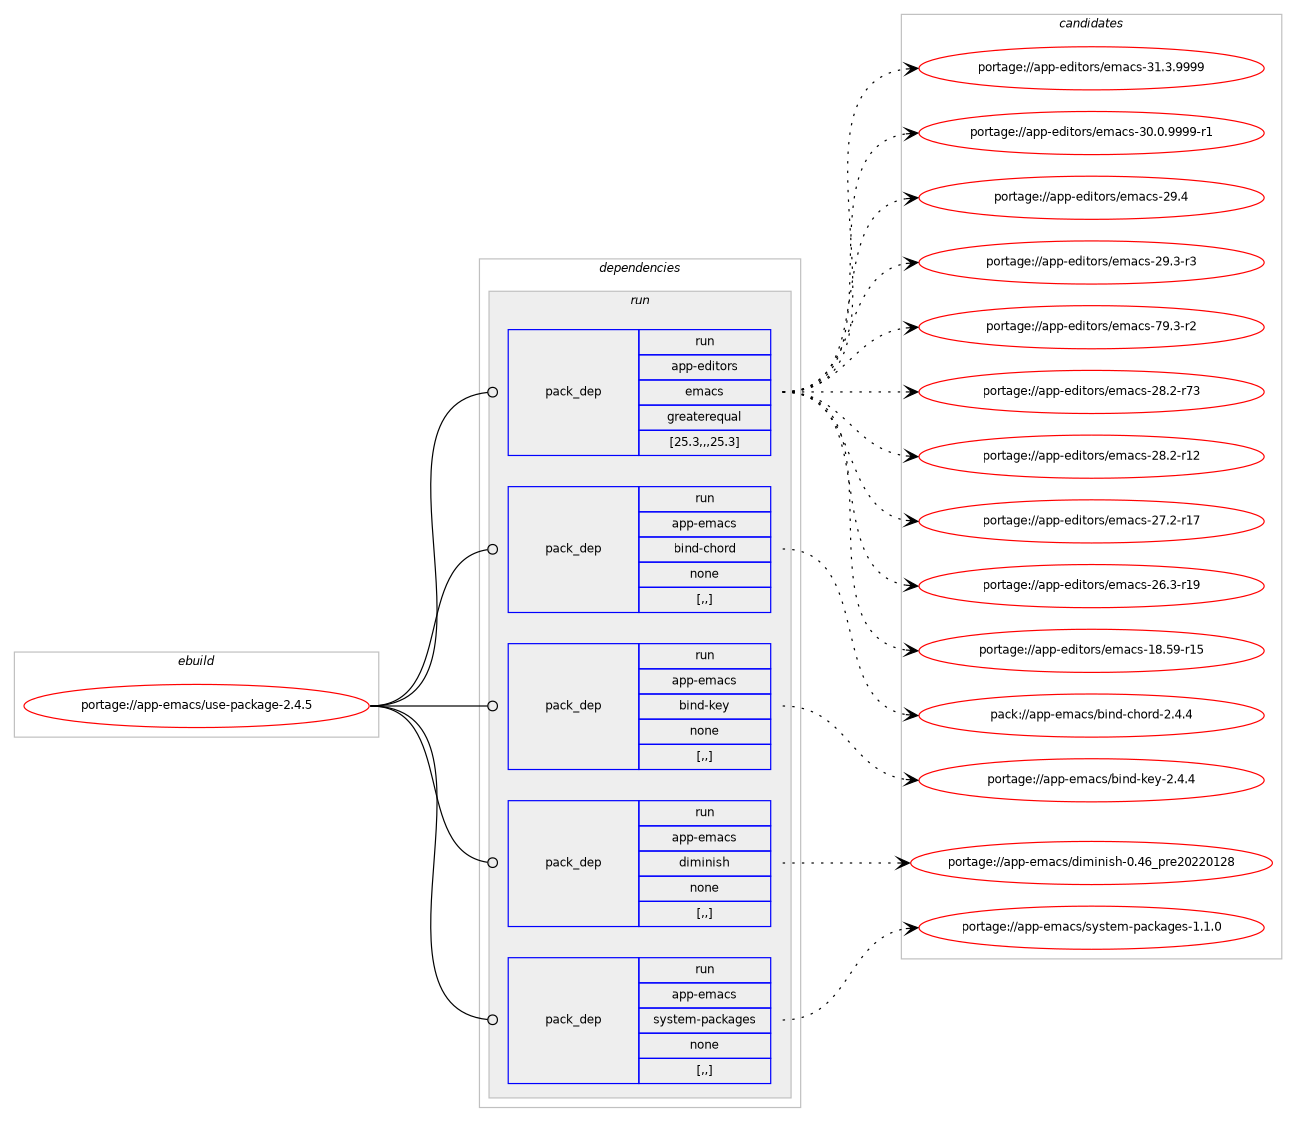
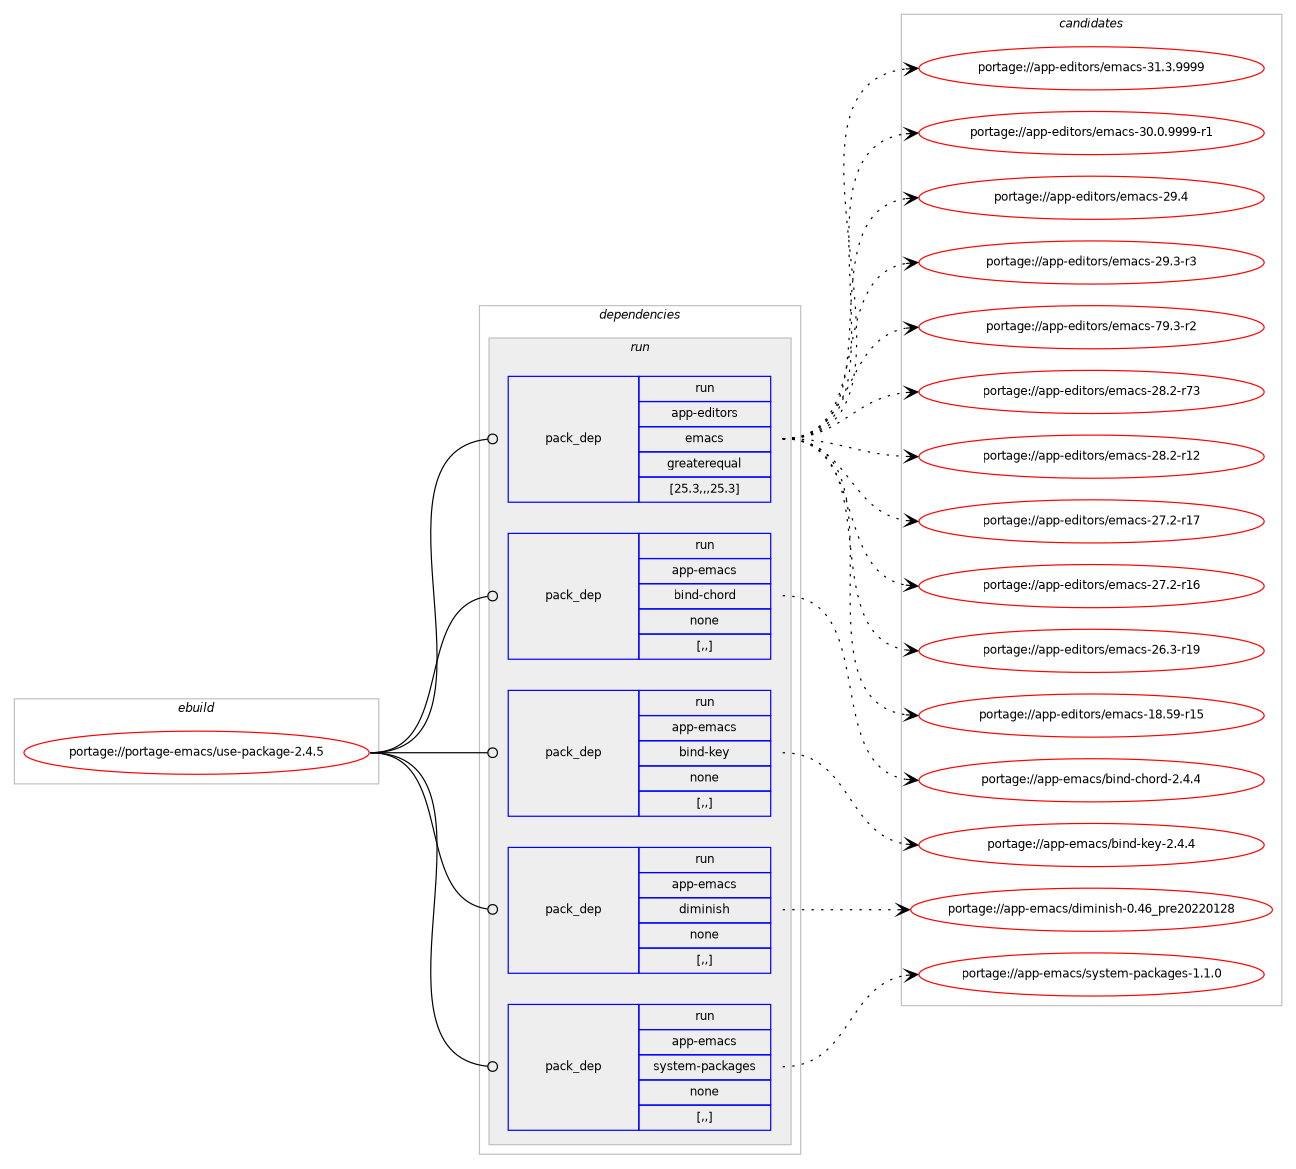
none -> (1092, 586)
(197, 706) -> (197, 753)
(1092, 716) -> (1092, 780)
